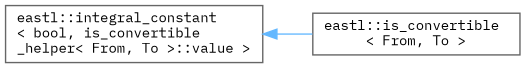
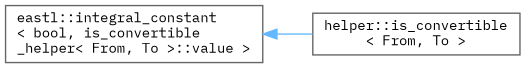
(416, 34) -> (416, 34)
